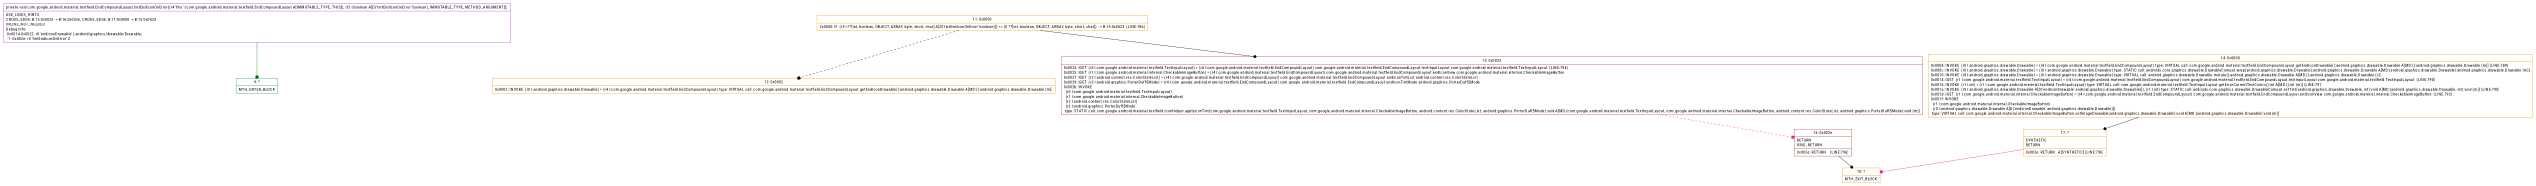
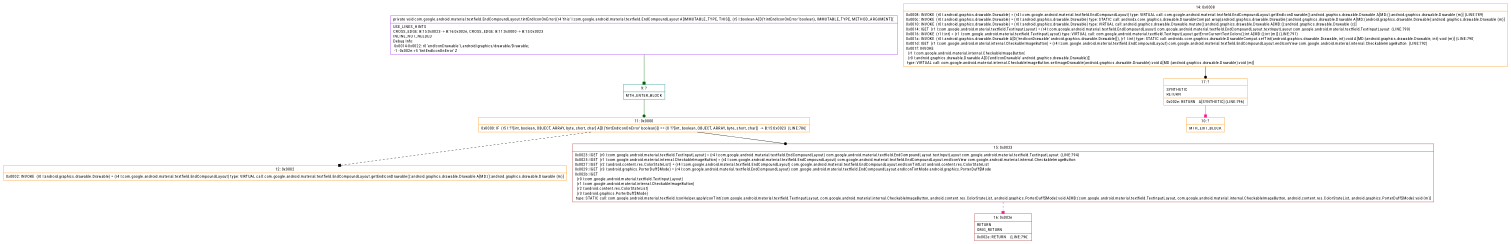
(1079, 87) -> (587, 174)
none -> (644, 107)
(1845, 161) -> none
